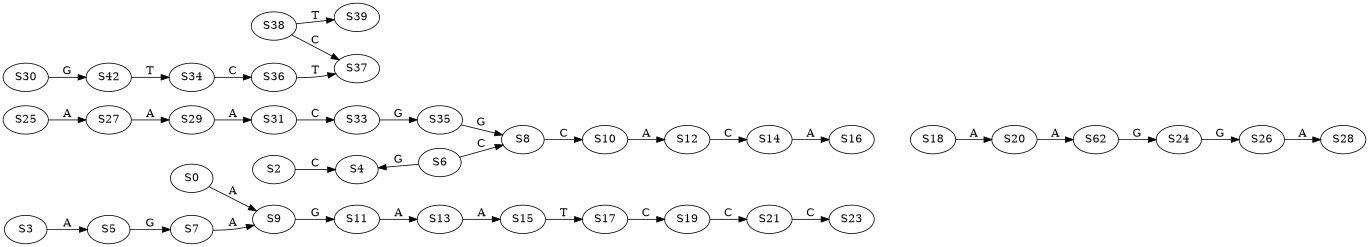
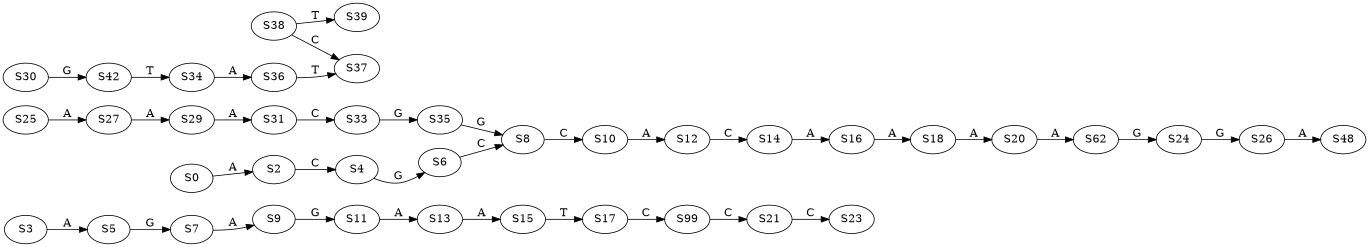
(233, 71) -> (233, 71)
none -> (888, 140)
(1343, 140) -> (1343, 140)
(402, 166) -> (396, 183)
(229, 197) -> (229, 174)
(687, 219) -> (687, 219)
